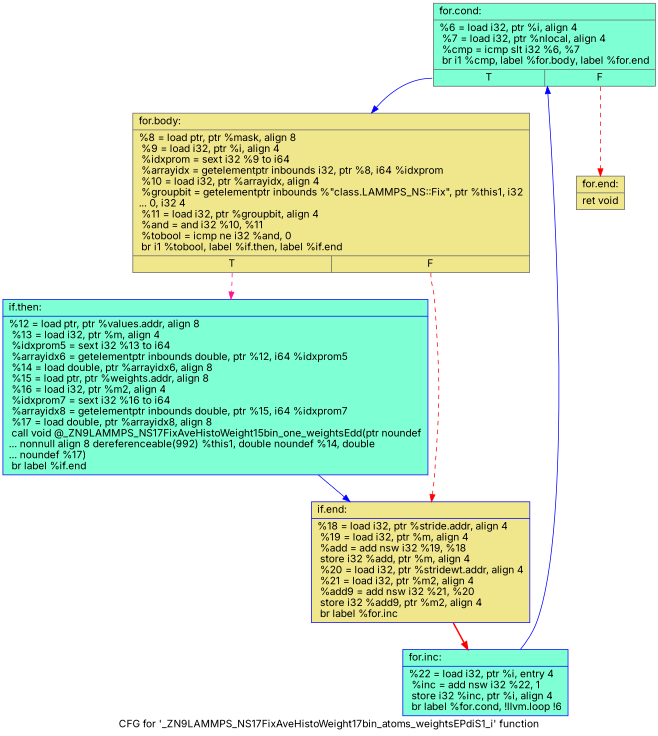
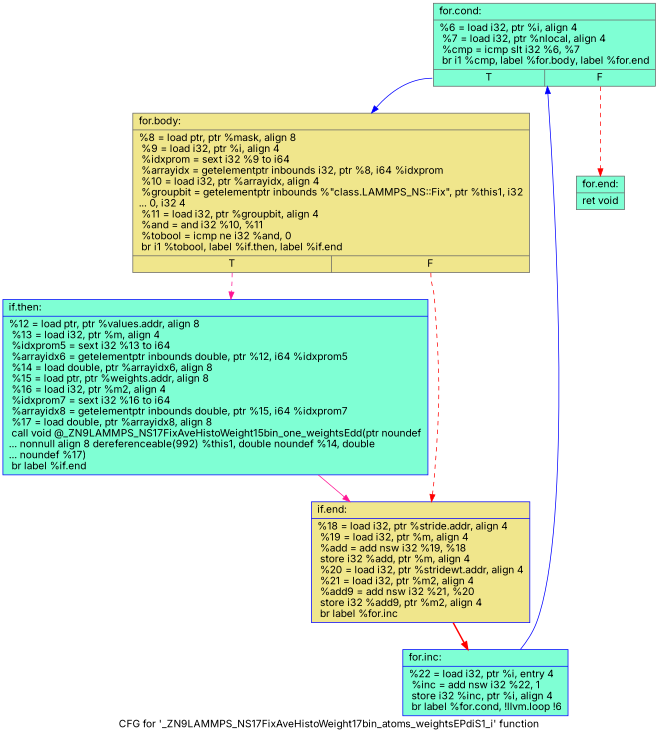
(600, 193) -> (600, 193)
(331, 486) -> (331, 486)
